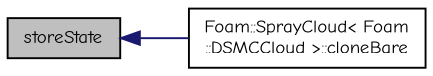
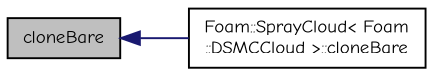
(64, 38) -> (64, 38)
